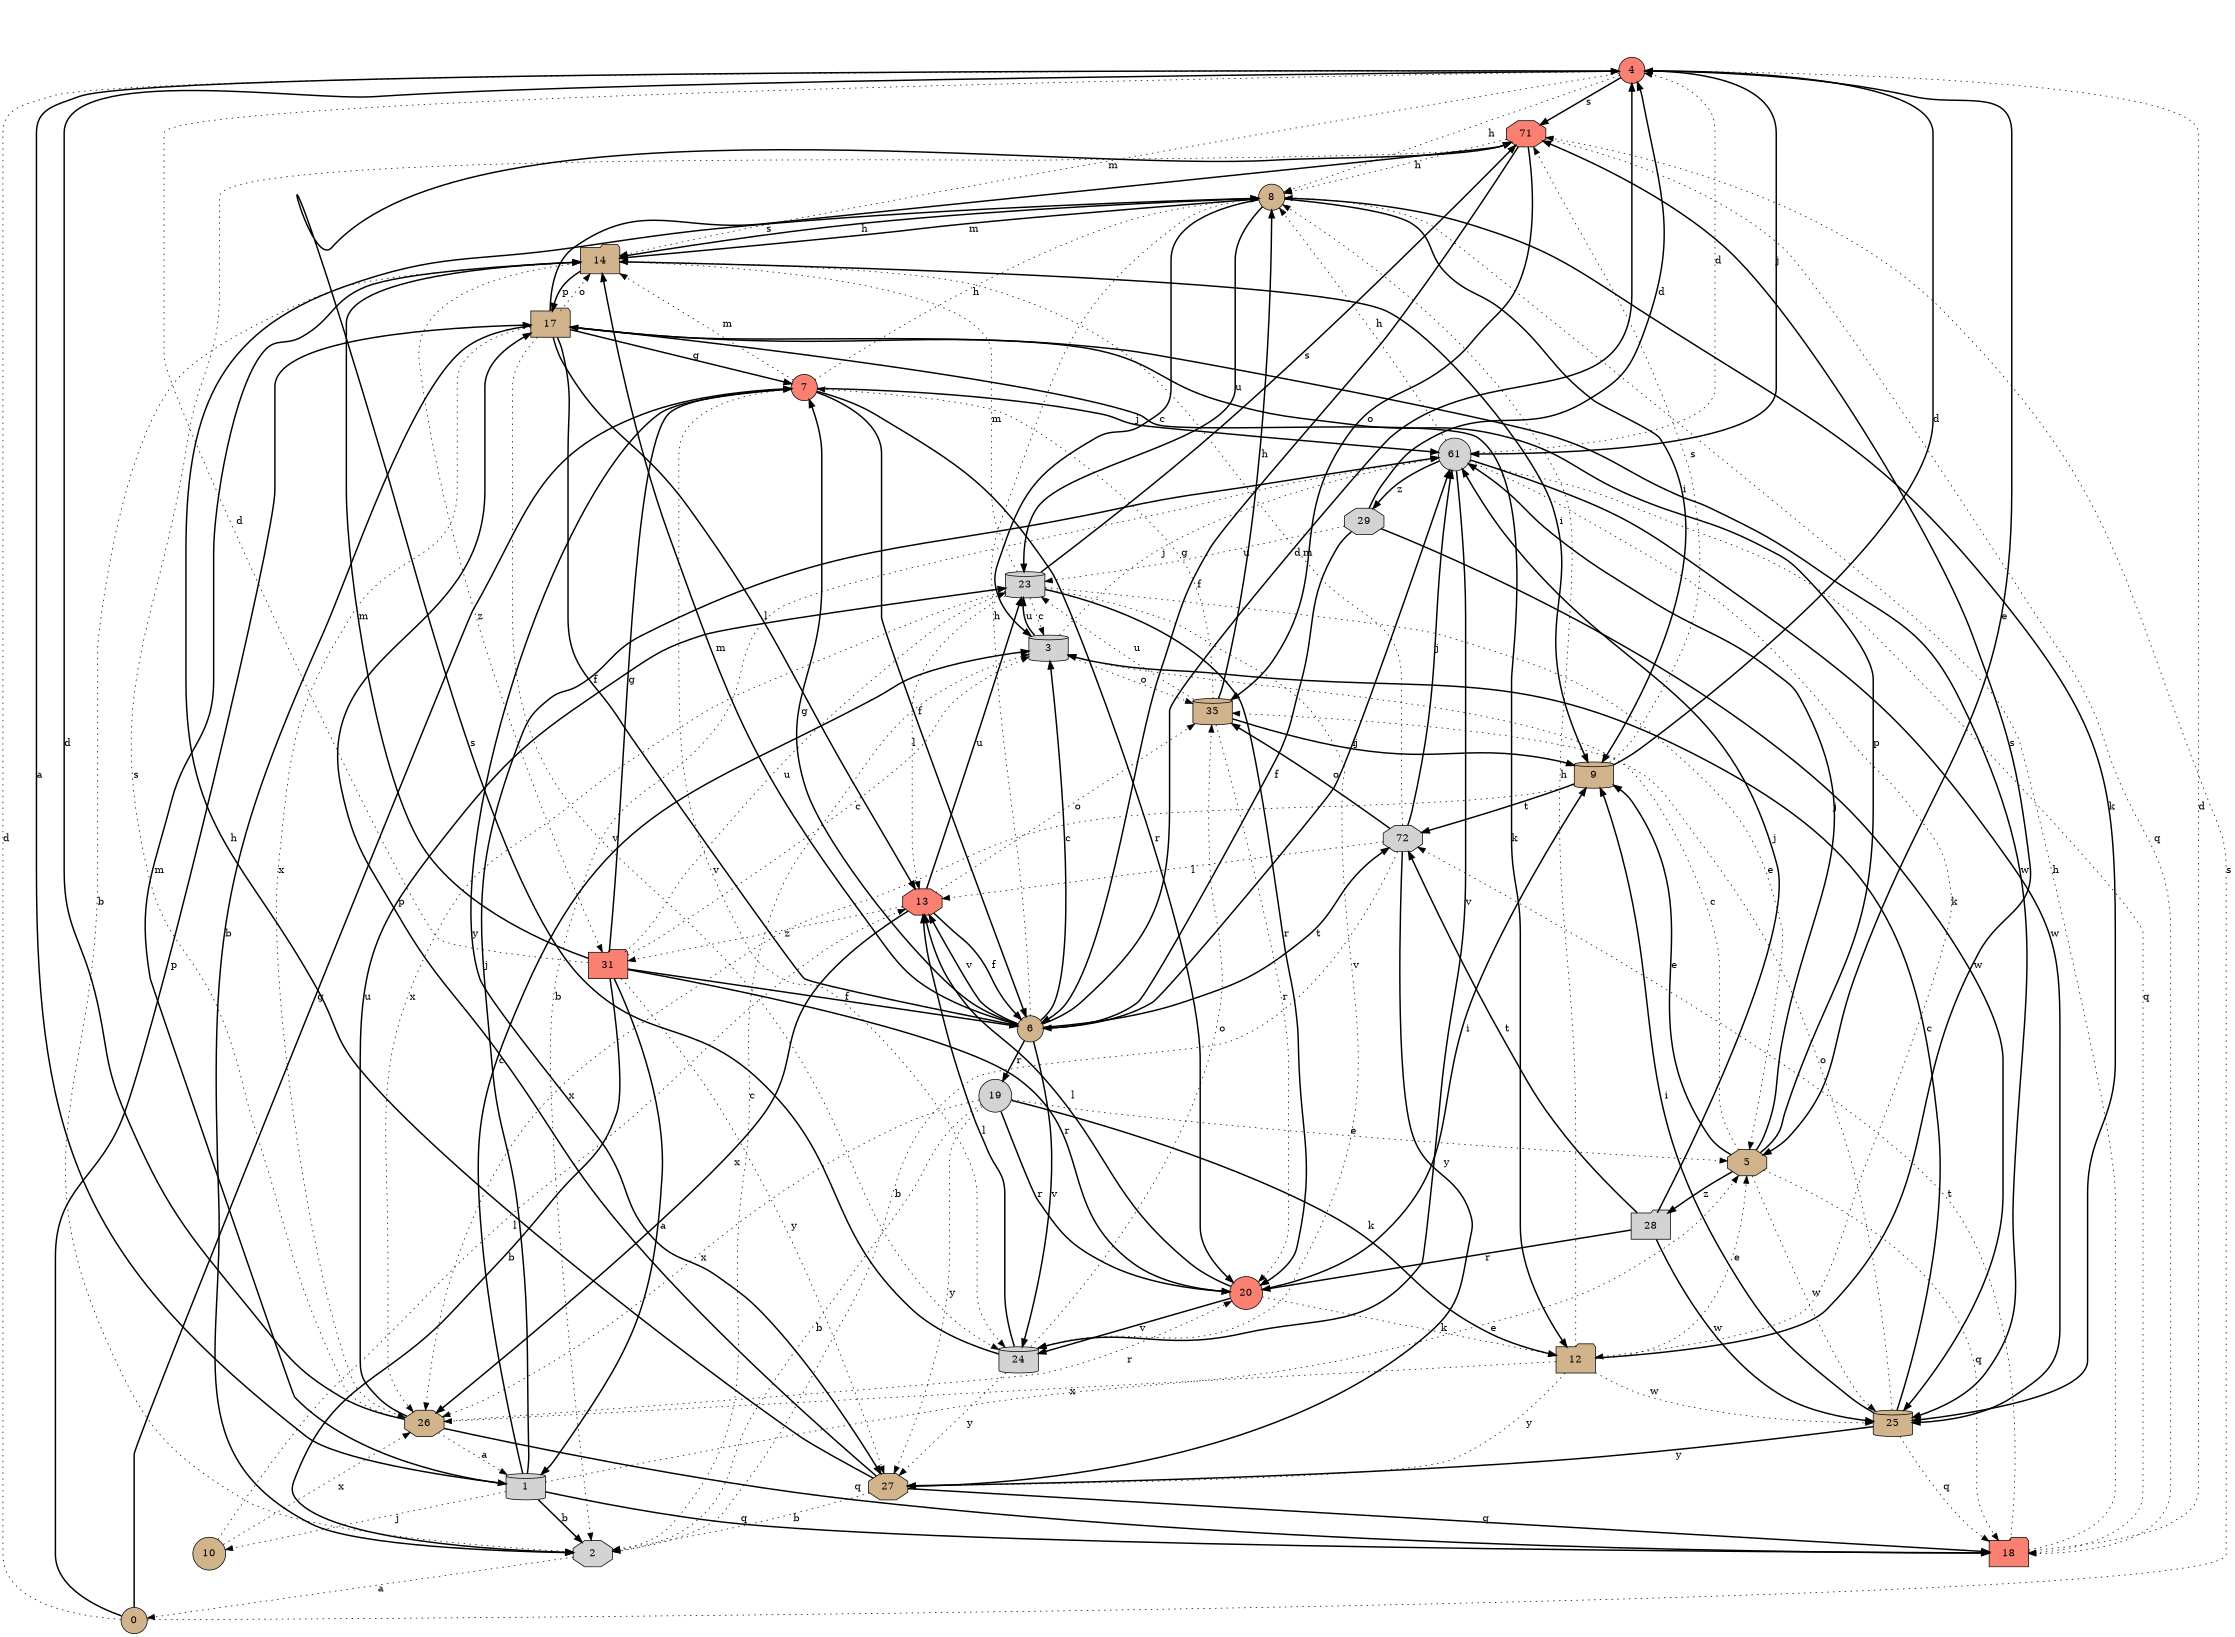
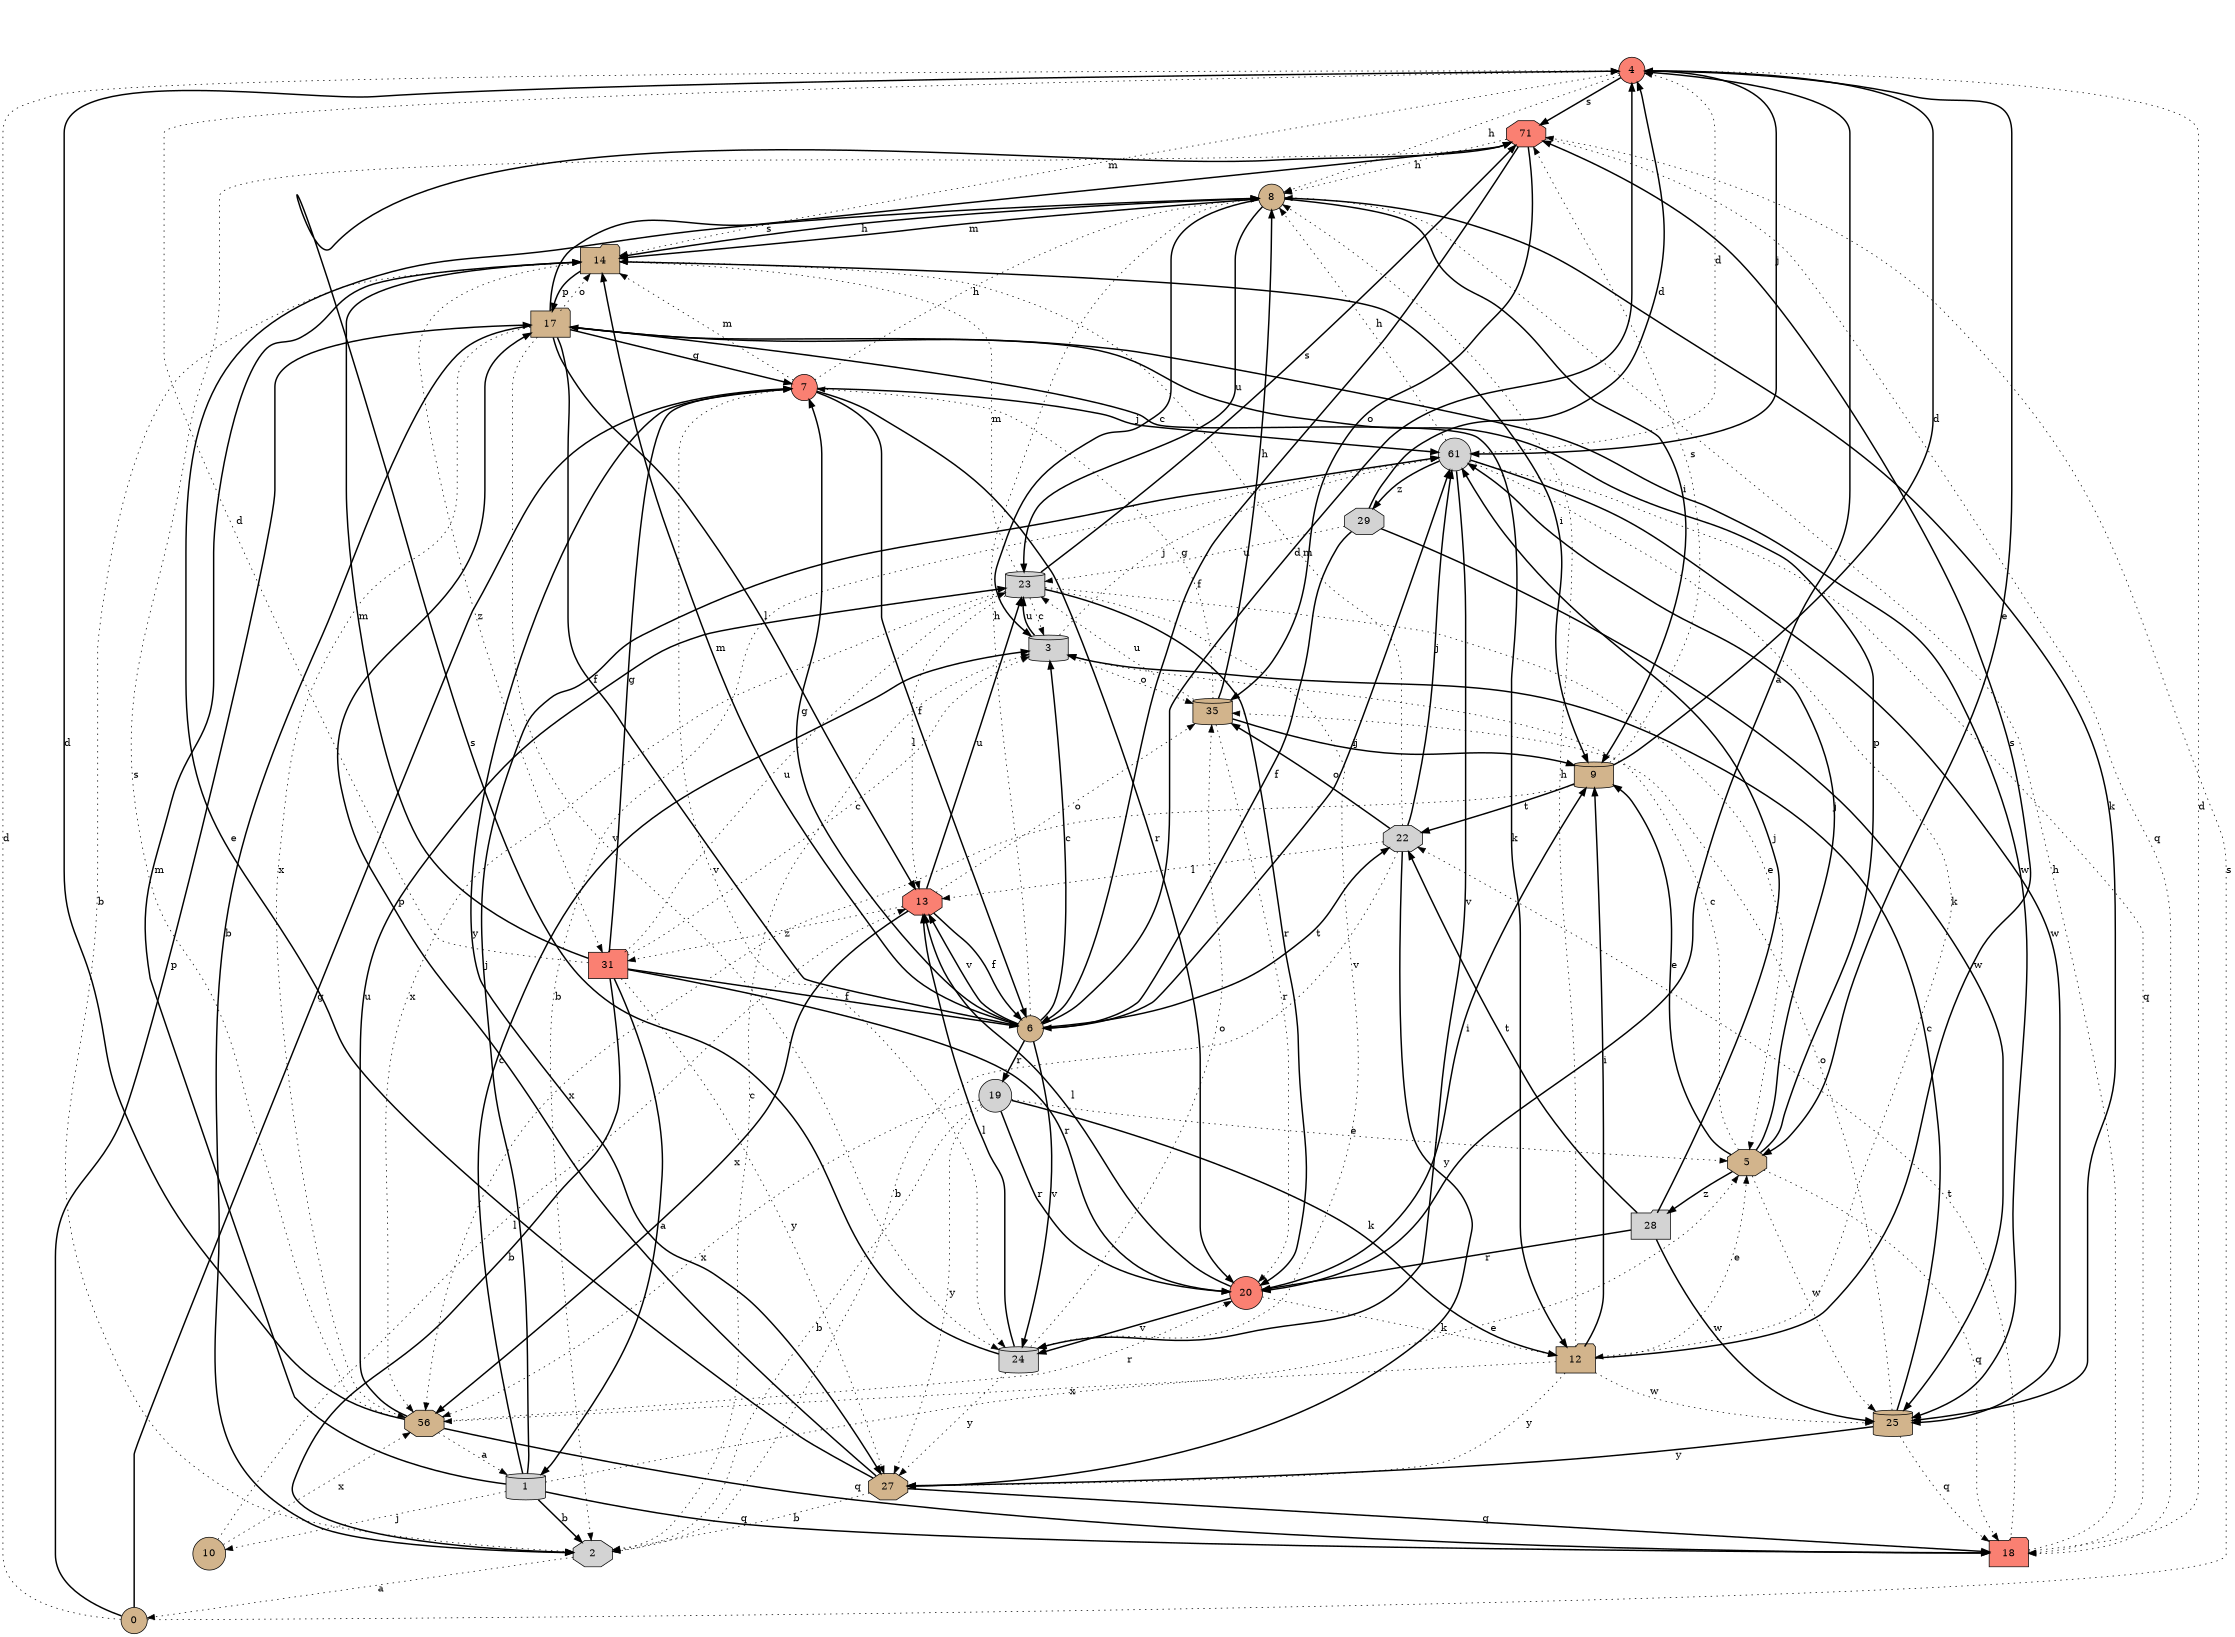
(37, 130) -> (1762, 706)
(234, 839) -> (234, 839)
(1403, 839) -> (1403, 839)
(1671, 1137) -> (1603, 1073)
(424, 1423) -> (424, 1423)
